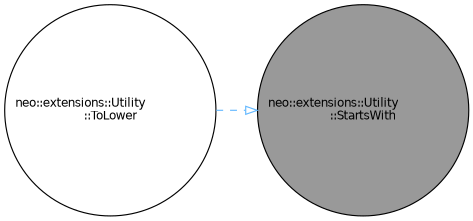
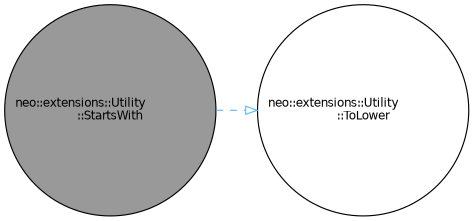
(231, 110) -> (231, 110)
